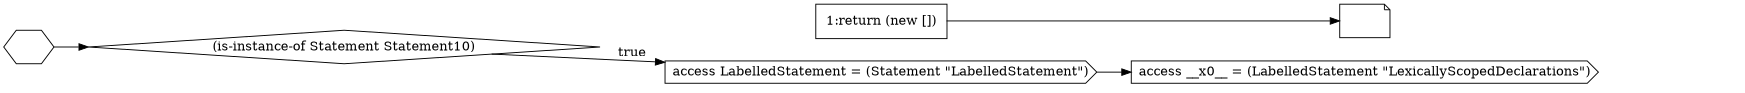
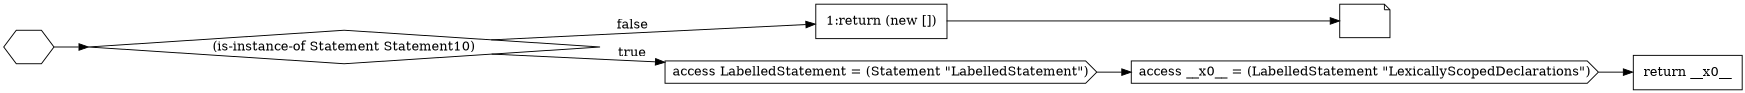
none -> (649, 32)
none -> (1687, 72)
